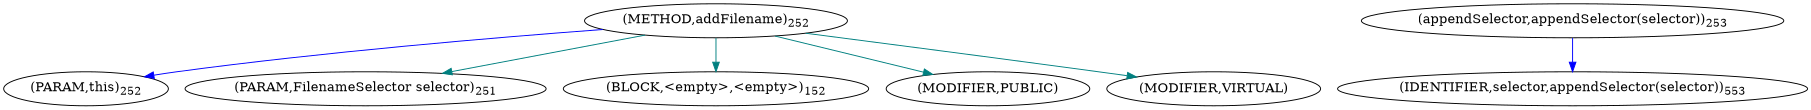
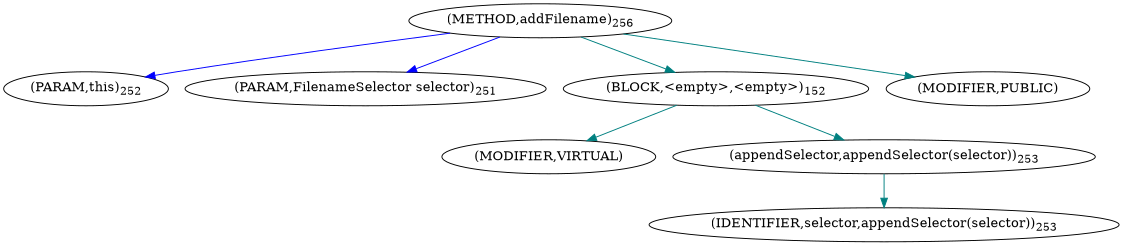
(799, 19) -> (623, 19)
(1573, 50) -> (884, 186)
(548, 53) -> (458, 53)
(966, 54) -> (636, 121)
(1735, 87) -> (1047, 223)
none -> (795, 121)
